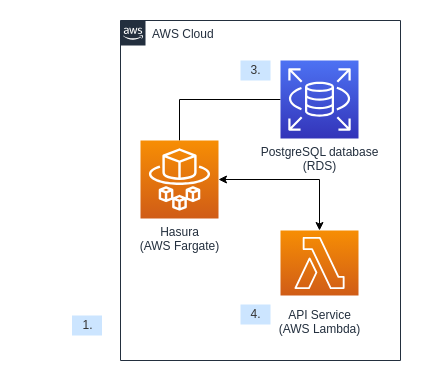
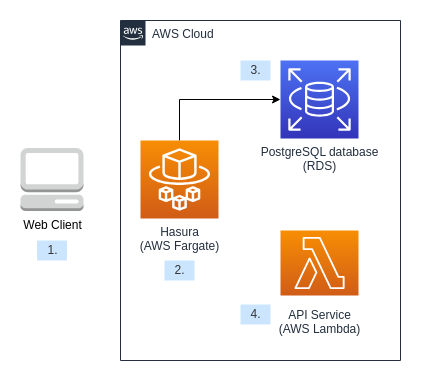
(274, 100) -> (272, 100)
none -> (52, 180)
(294, 180) -> none
none -> (180, 271)
(87, 326) -> (52, 251)
